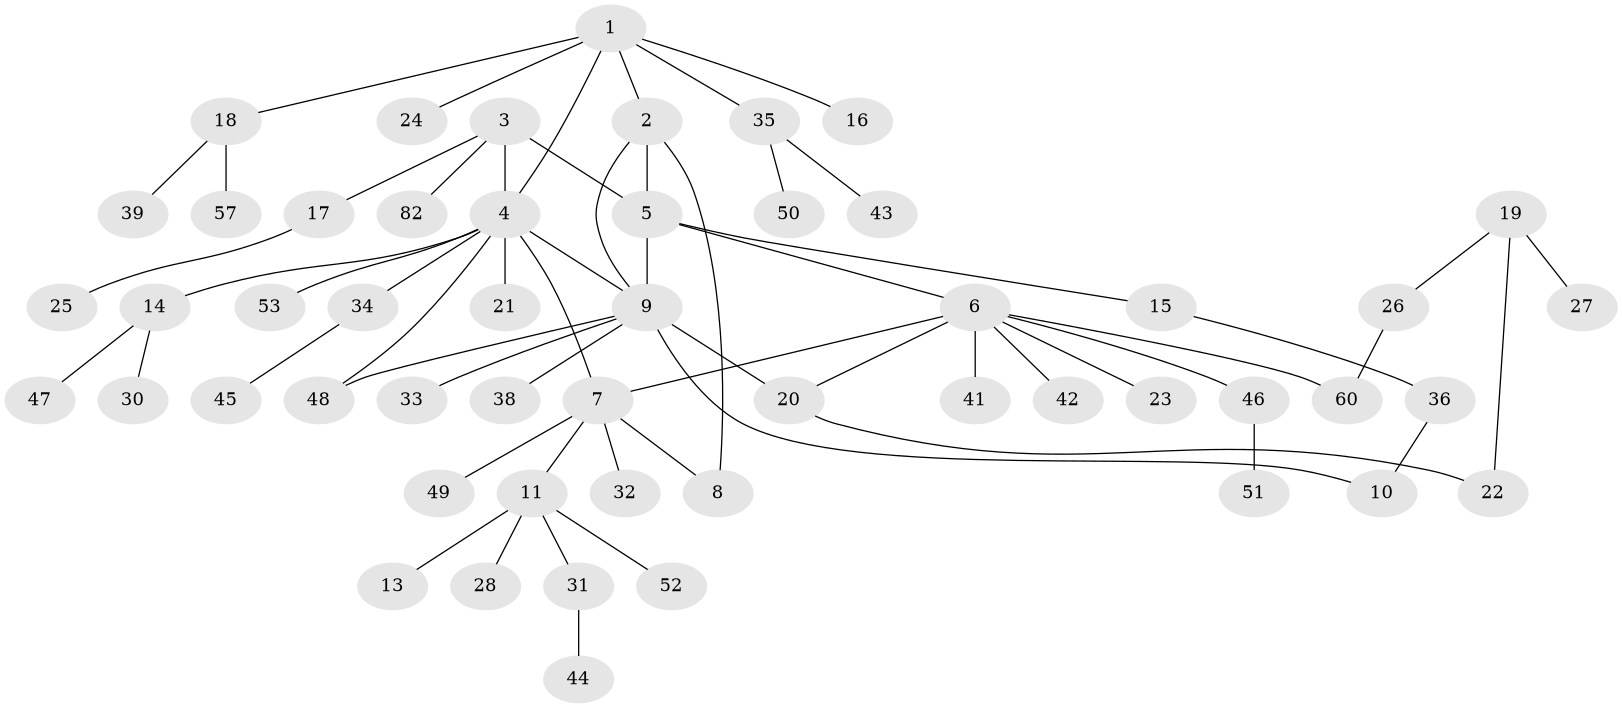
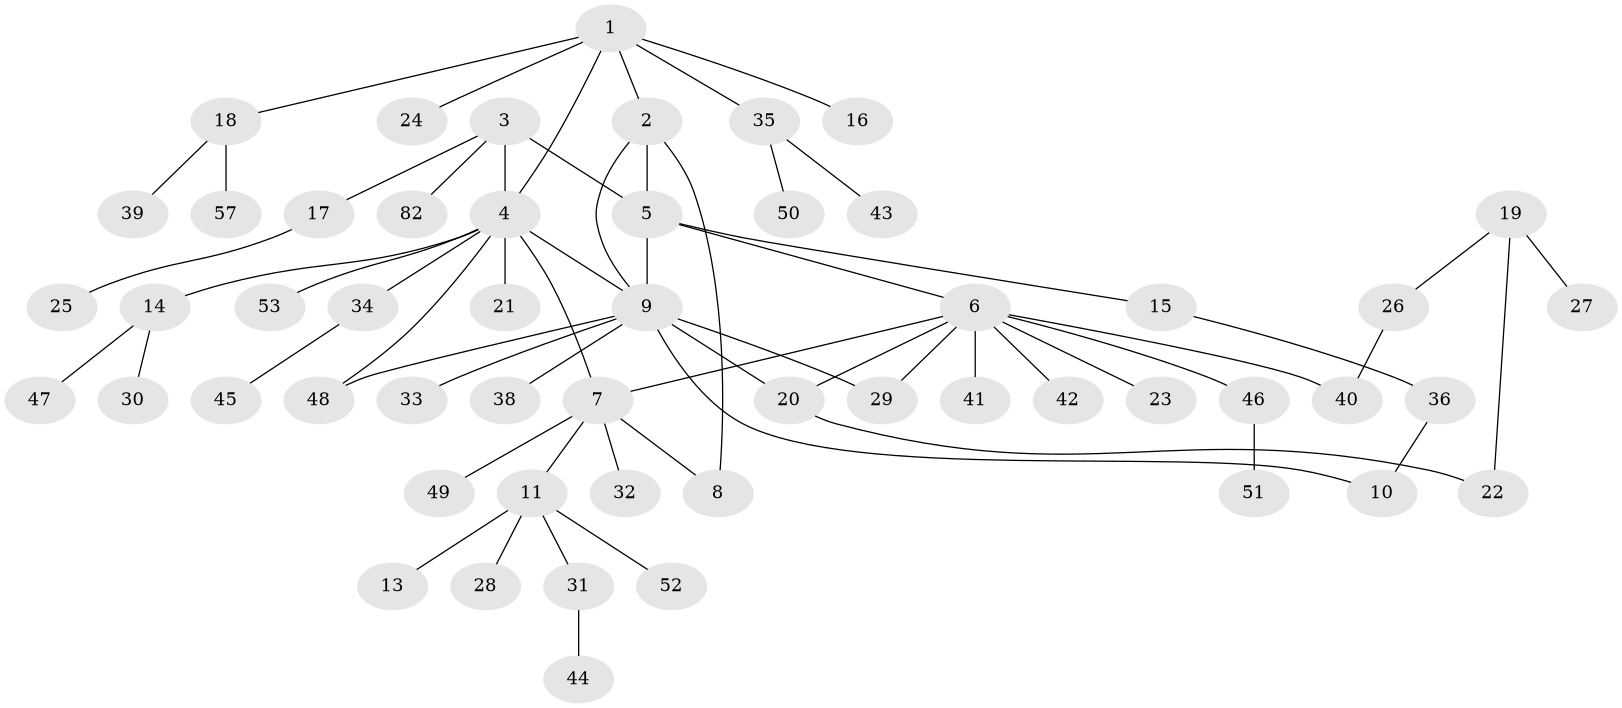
none -> (882, 400)
(1347, 400) -> (1347, 400)
